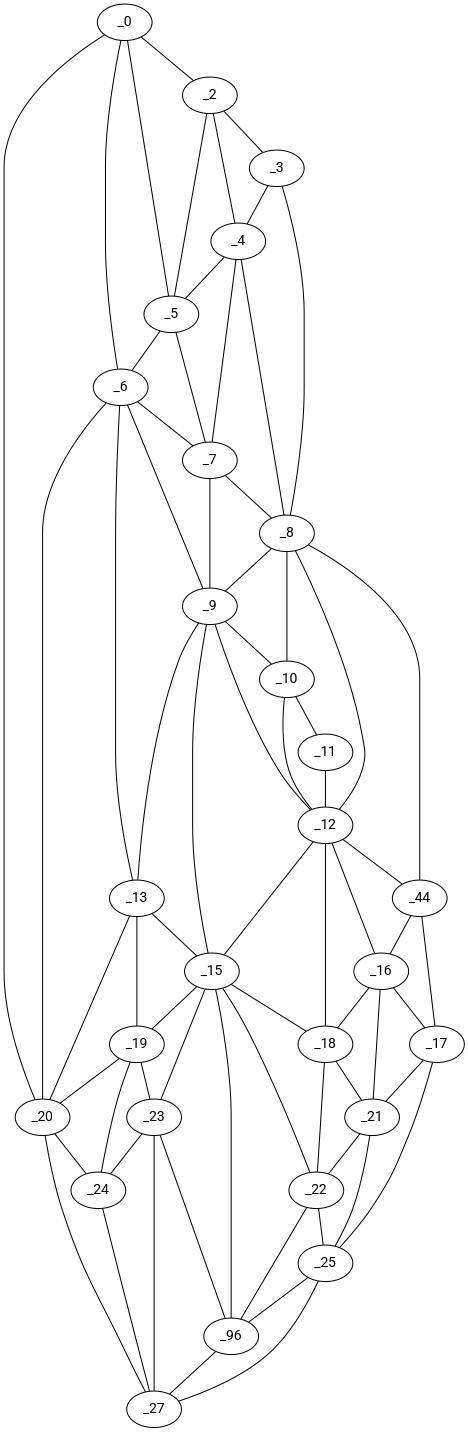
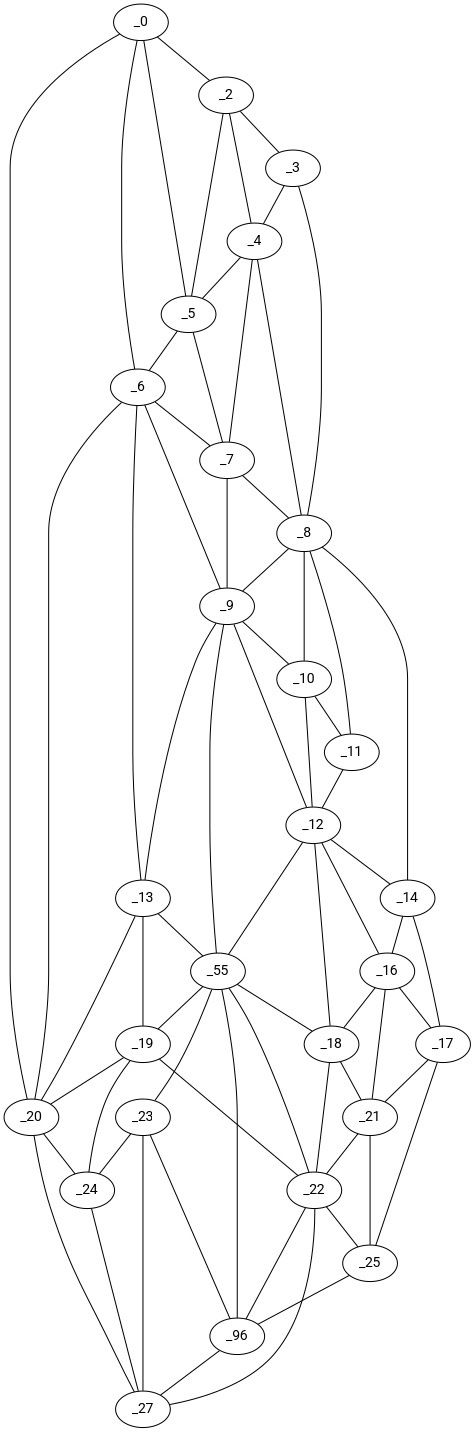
(348, 679) -> (336, 641)
(420, 898) -> (408, 898)
(212, 971) -> (218, 971)
(145, 1081) -> (229, 1117)
(263, 1358) -> (284, 1340)
